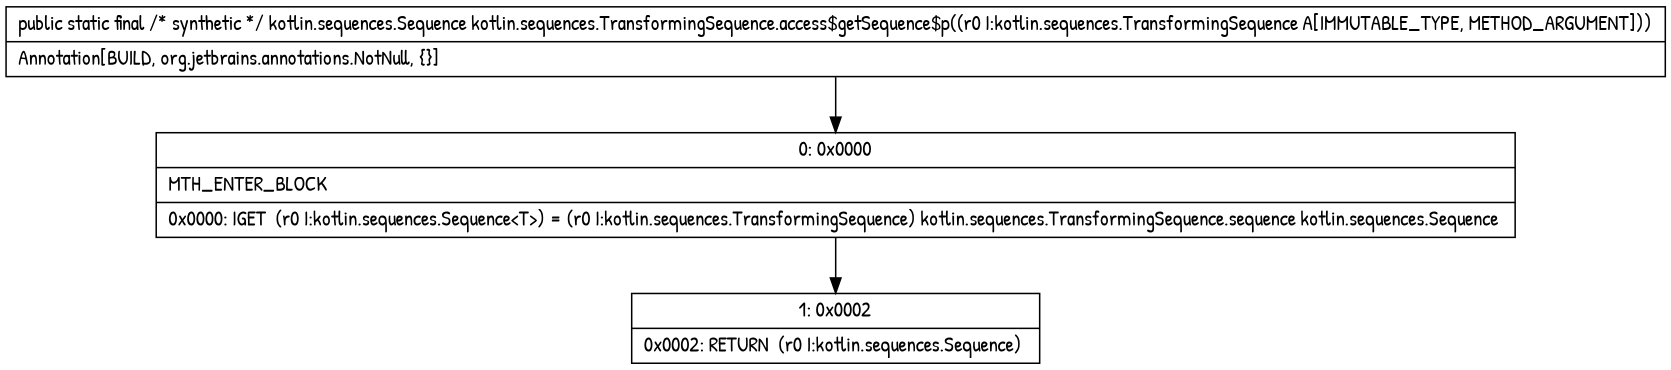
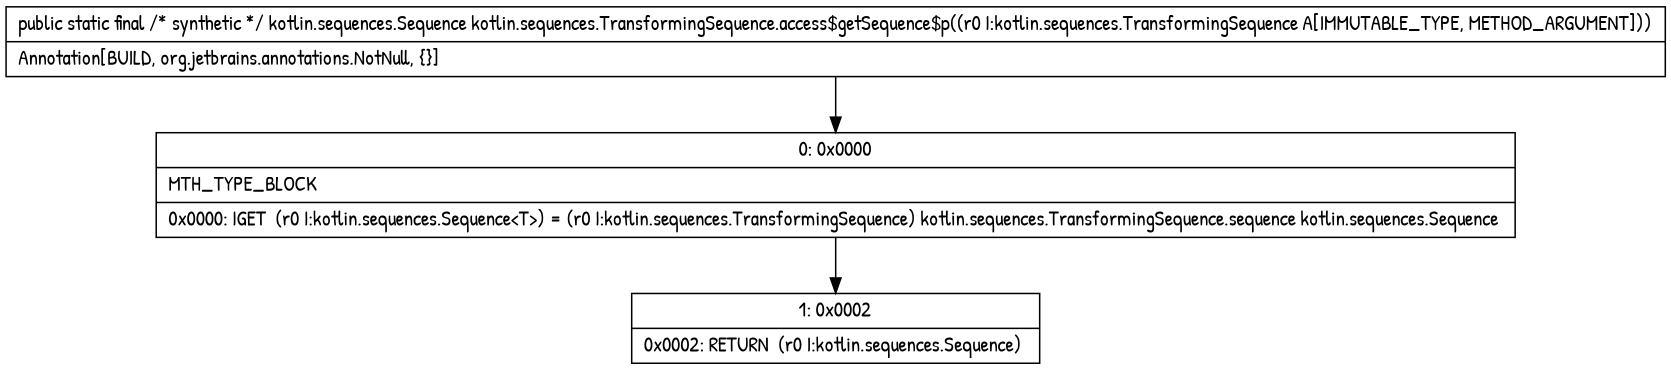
(249, 184) -> (243, 184)
